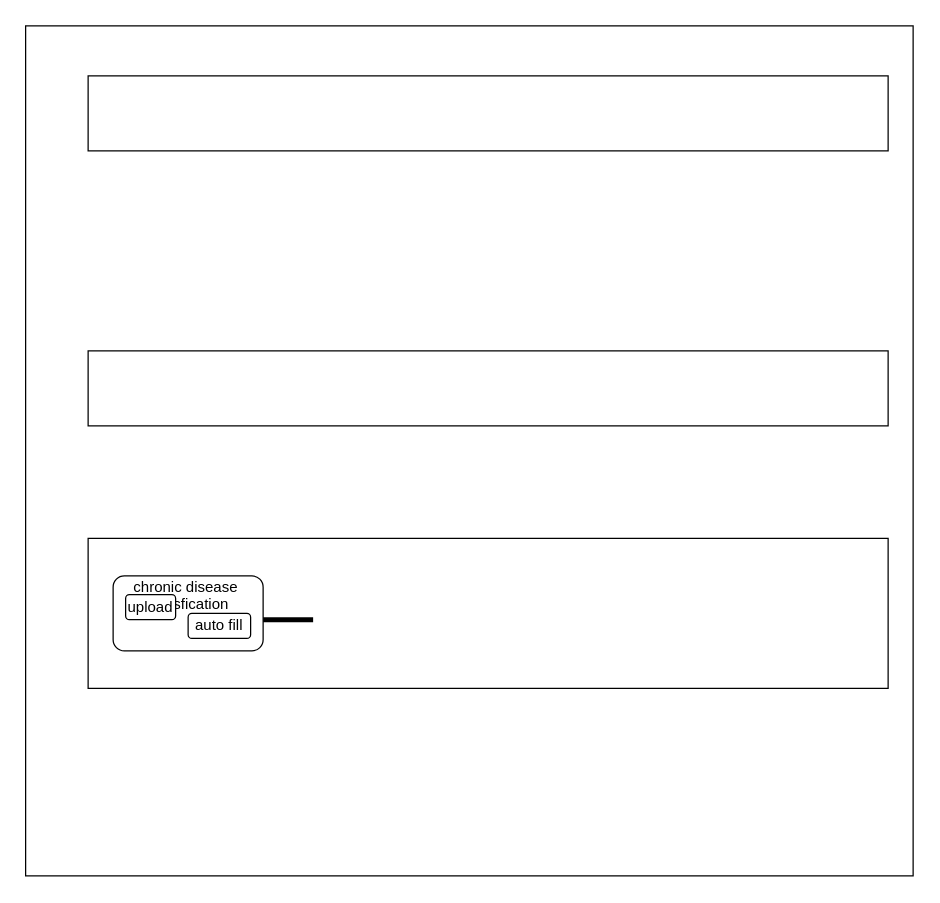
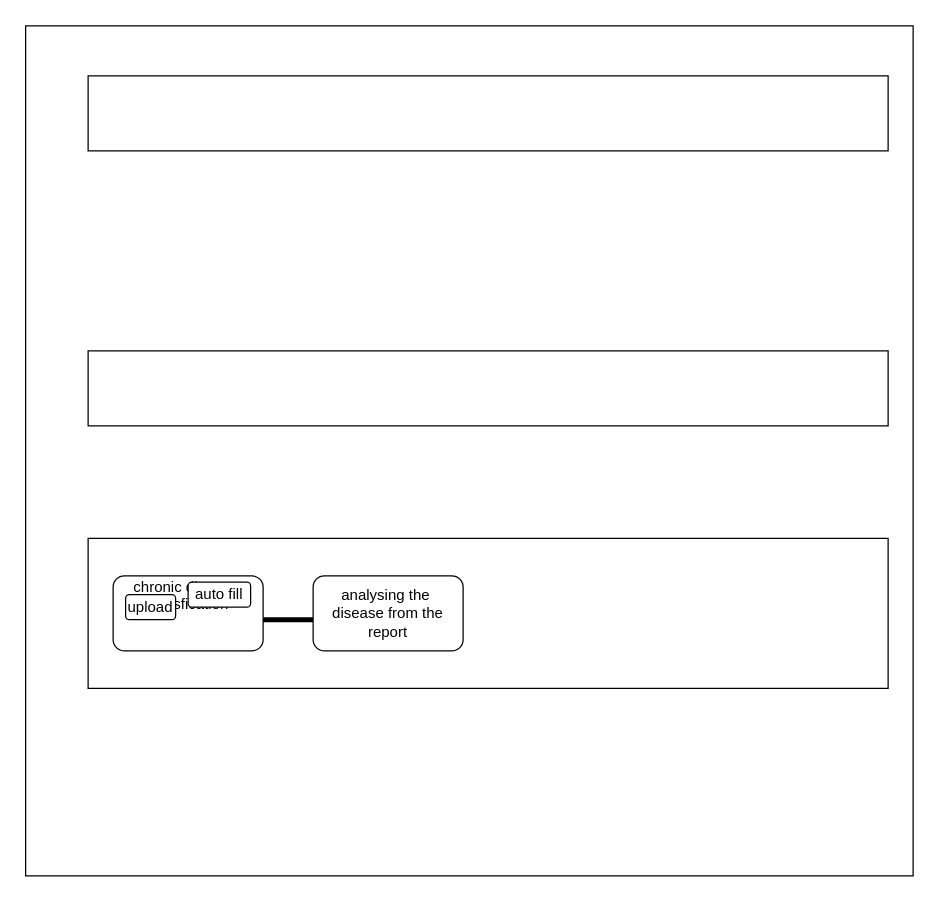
none -> (388, 613)
(219, 626) -> (219, 594)
